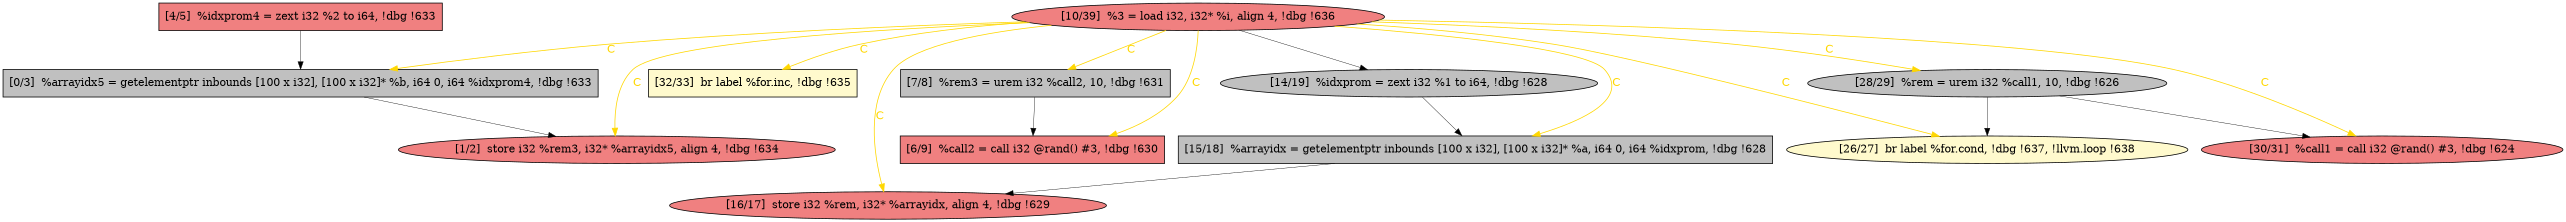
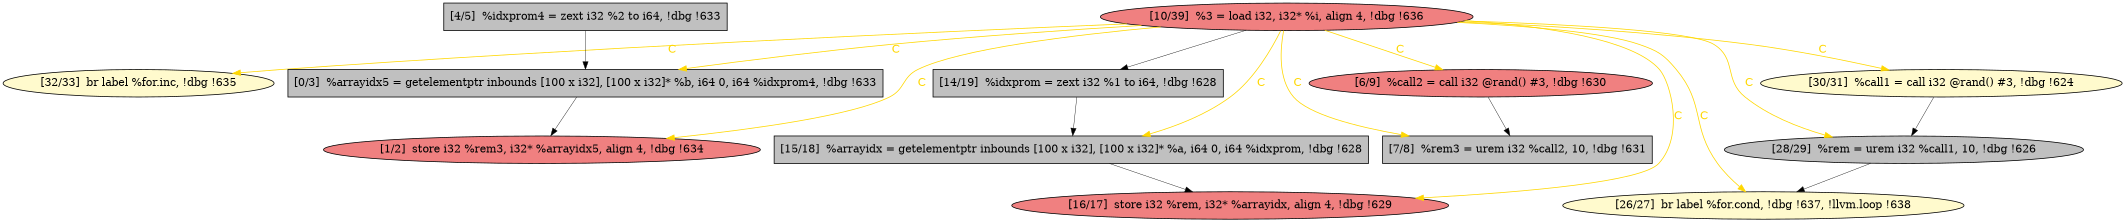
(301, 17) -> (585, 17)
(753, 83) -> (139, 83)
(1409, 83) -> (1078, 83)
(1034, 113) -> (1497, 113)
(2181, 116) -> (1925, 113)
(1032, 150) -> (1481, 83)
(2382, 150) -> (1941, 83)
